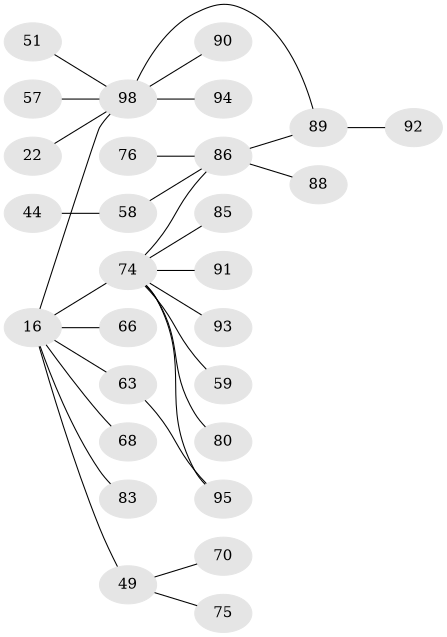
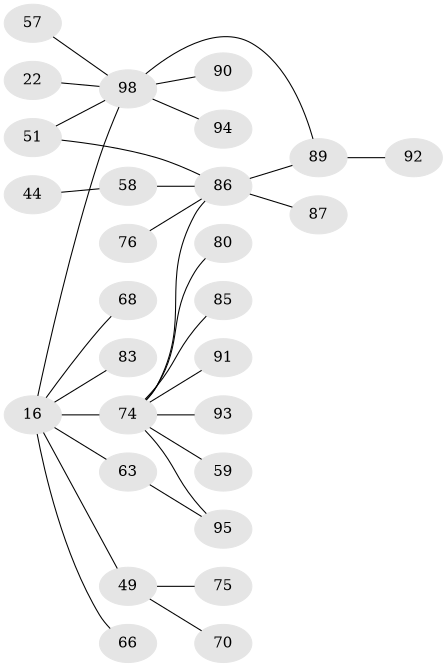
none -> (132, 152)
(319, 185) -> (319, 215)
